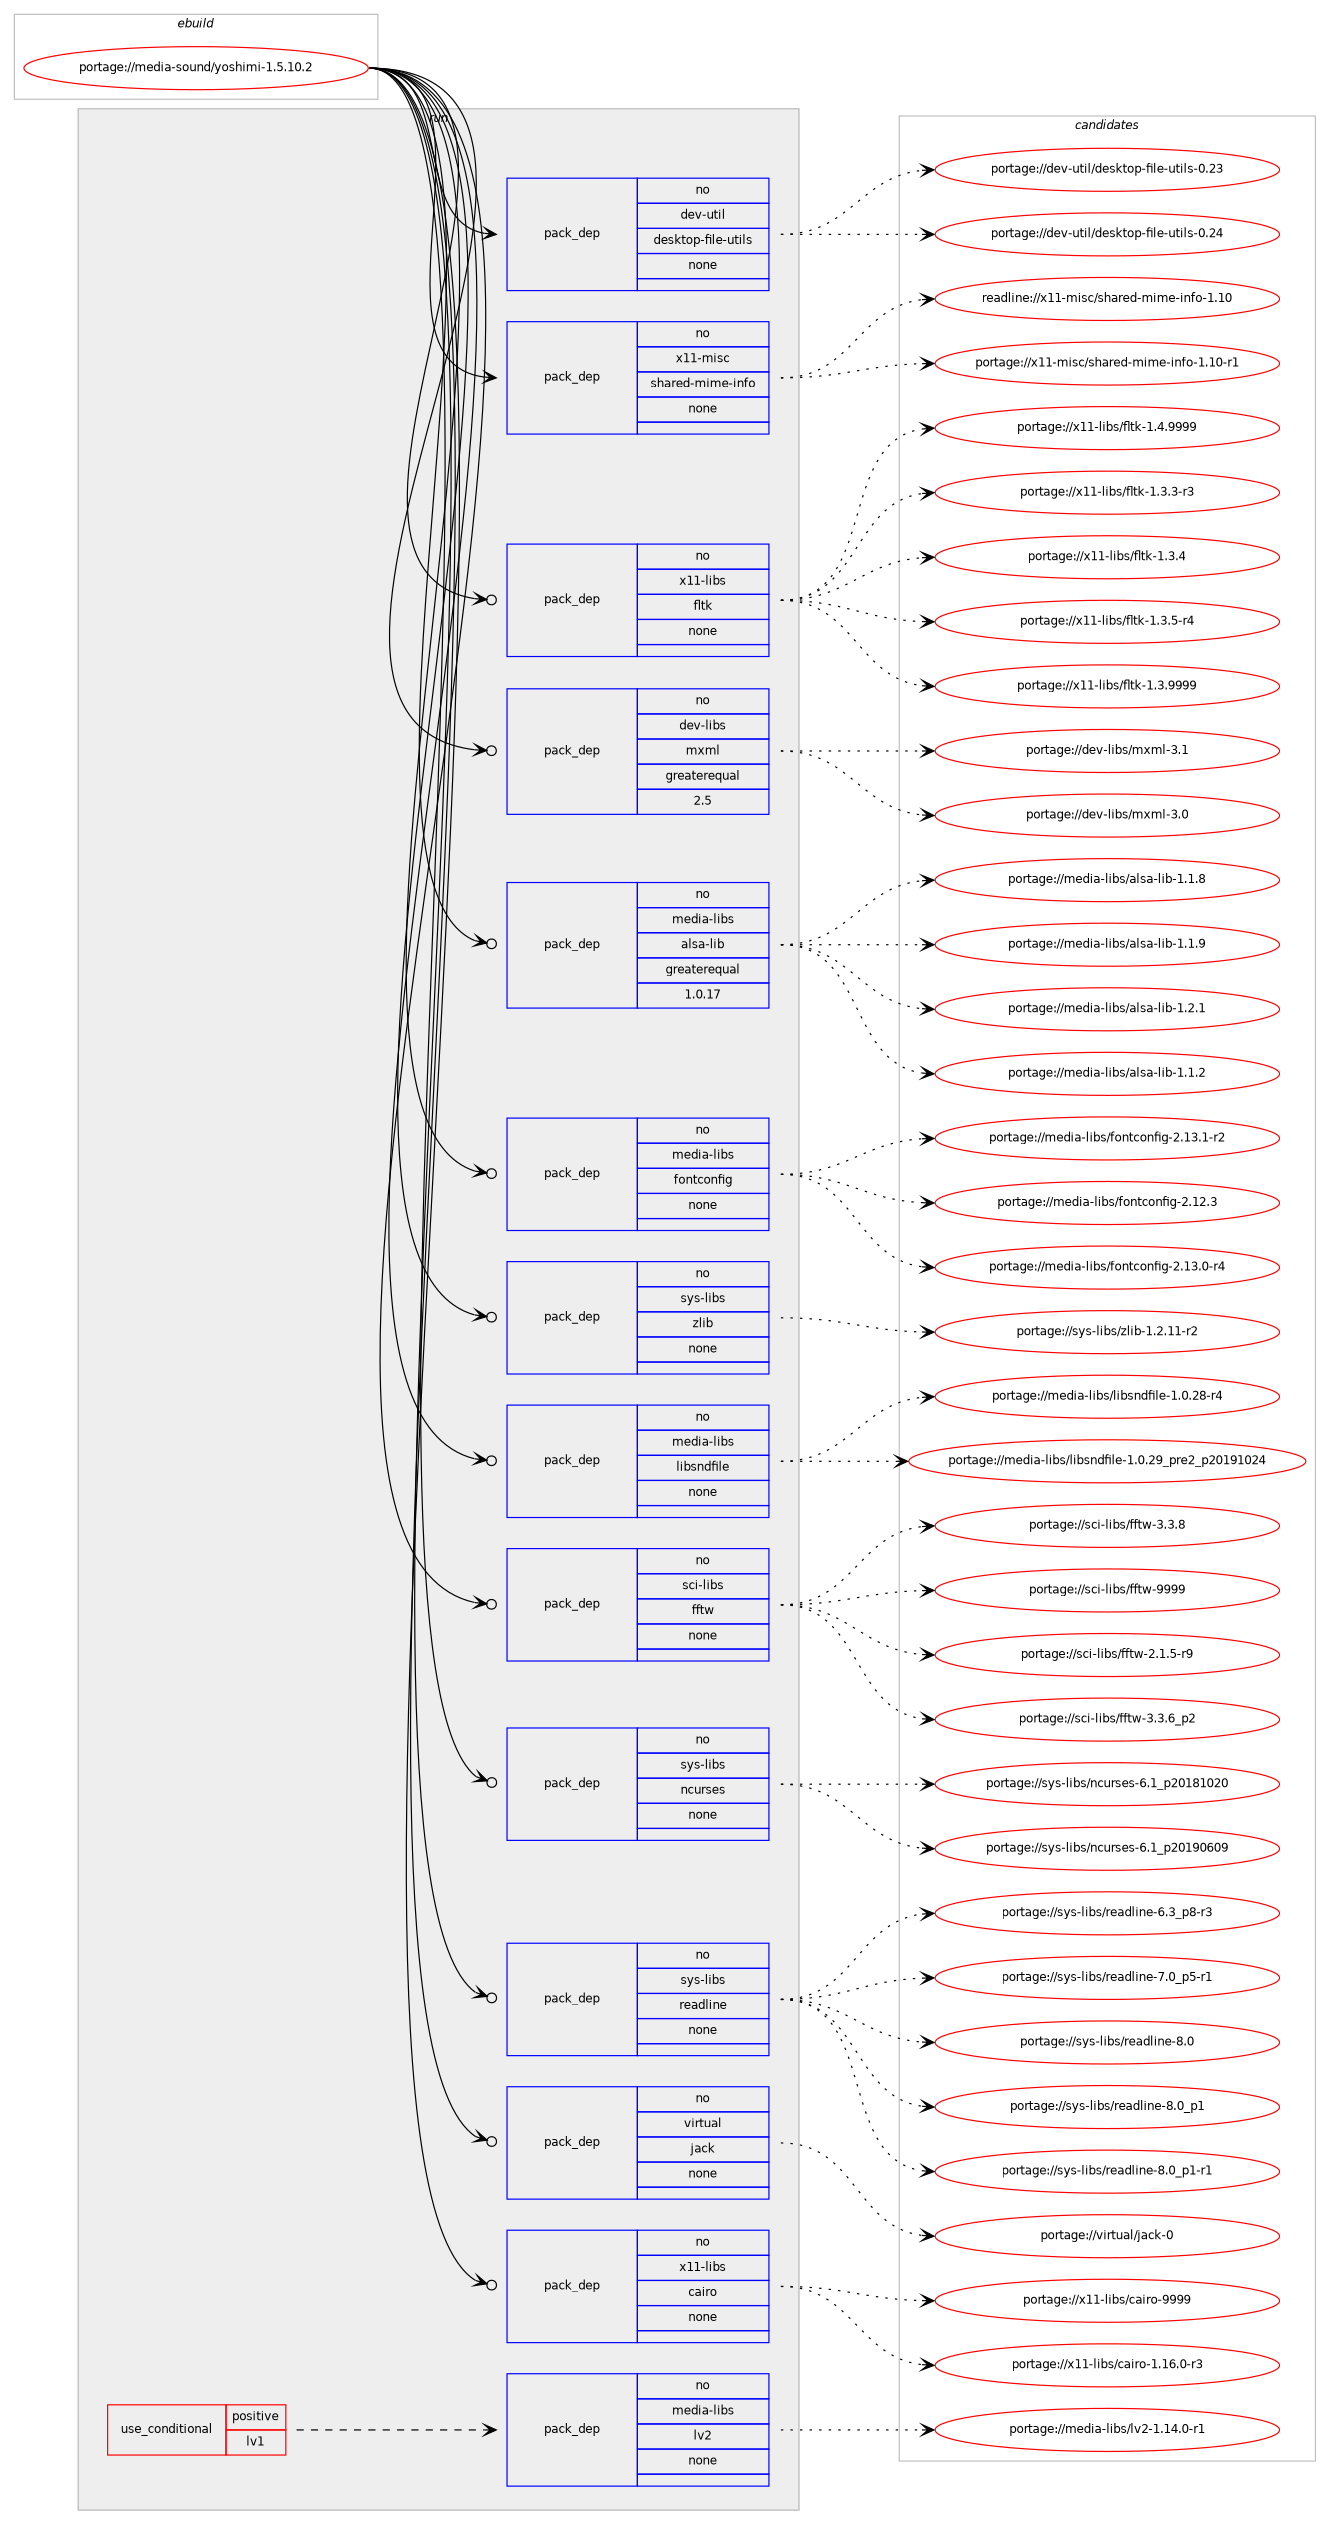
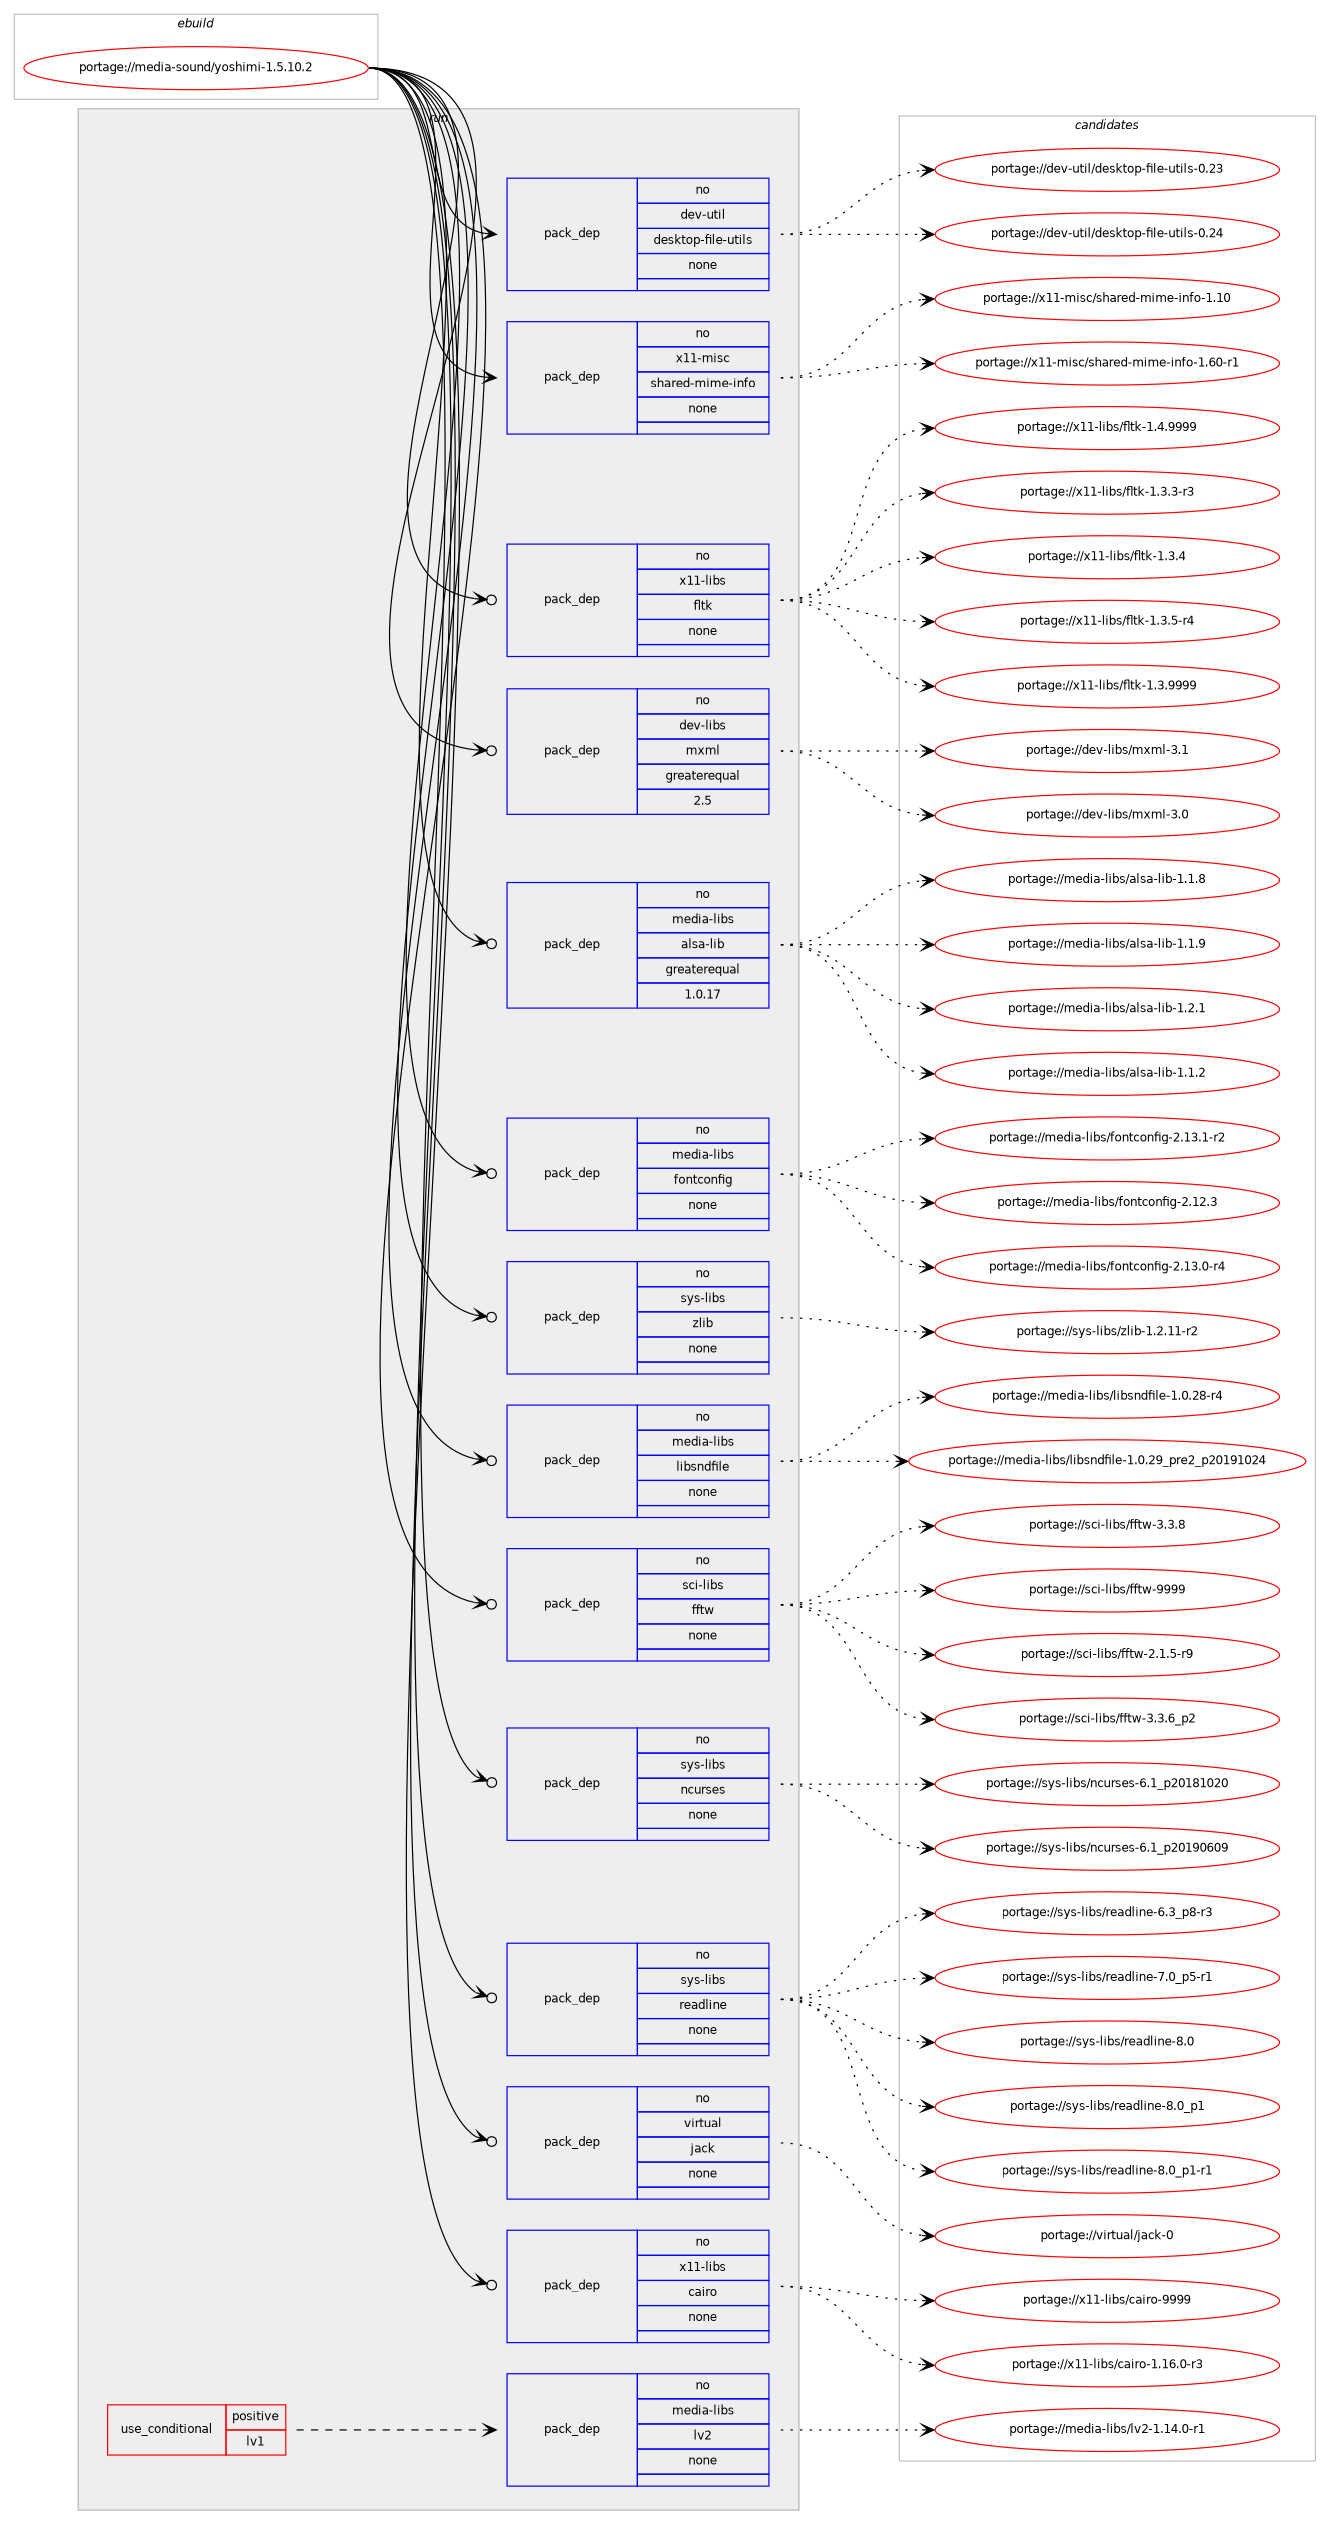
(1107, 299) -> (1107, 299)
(1107, 364) -> (1107, 364)
